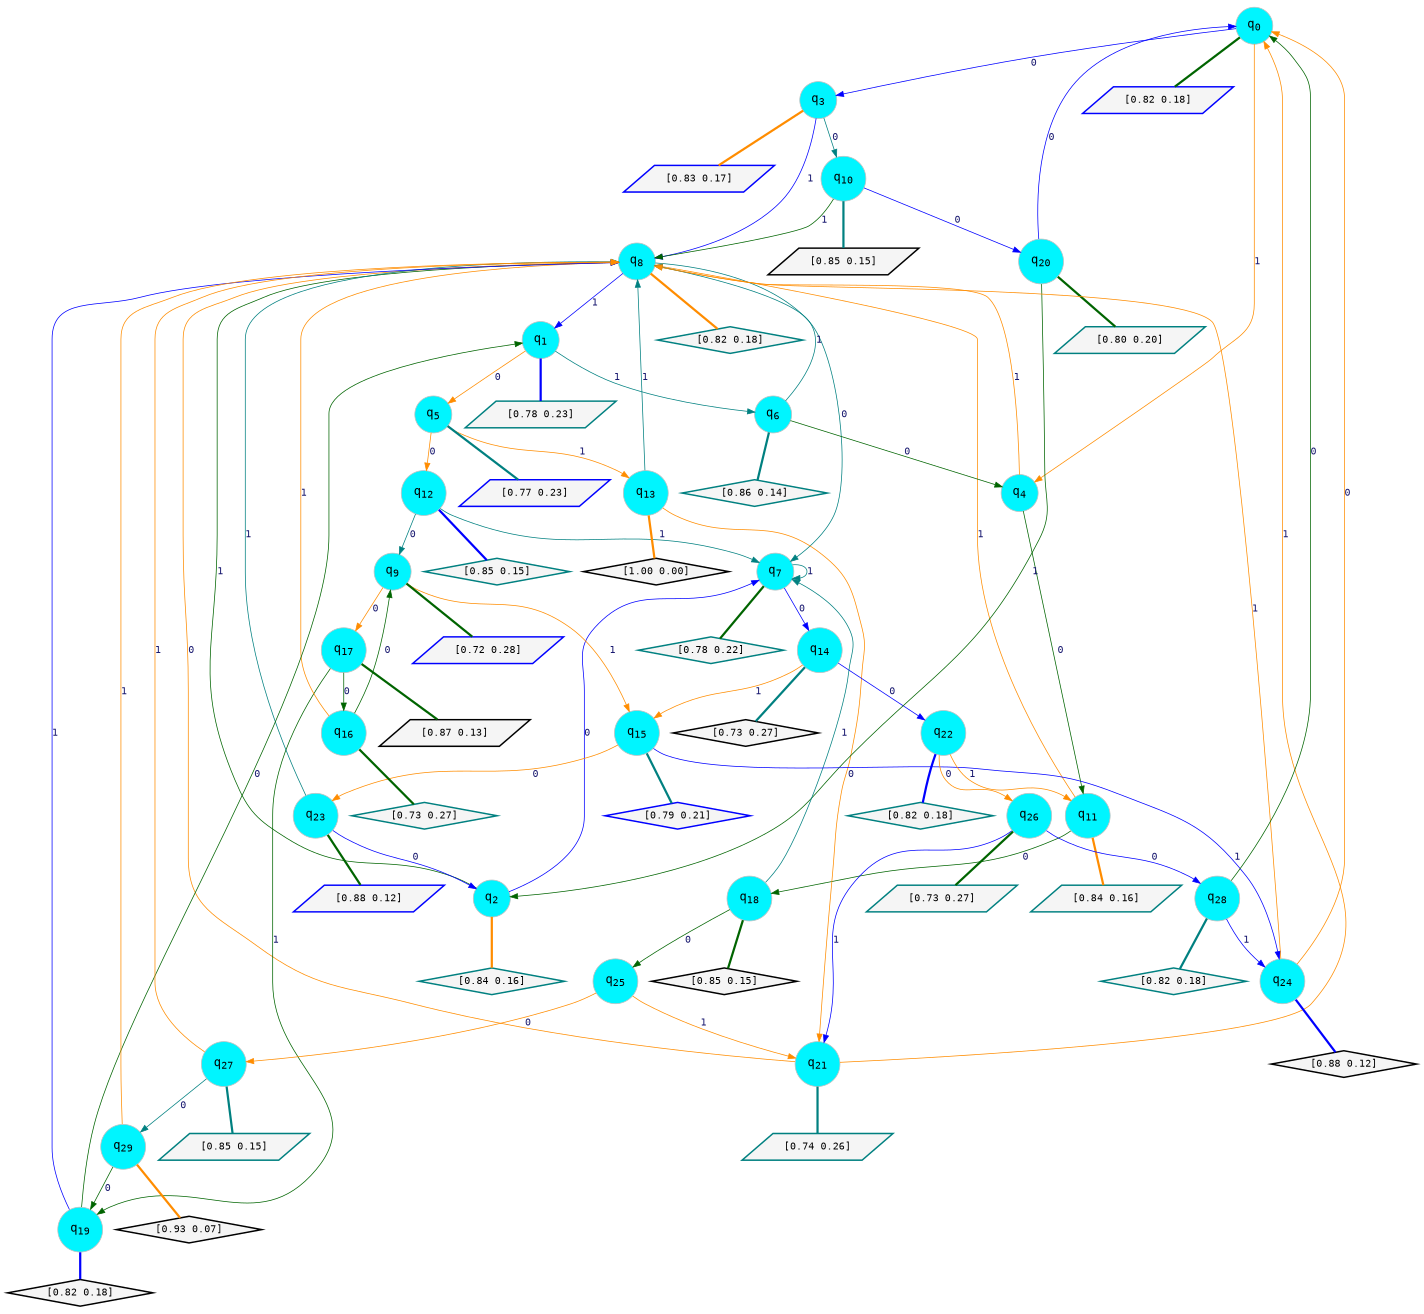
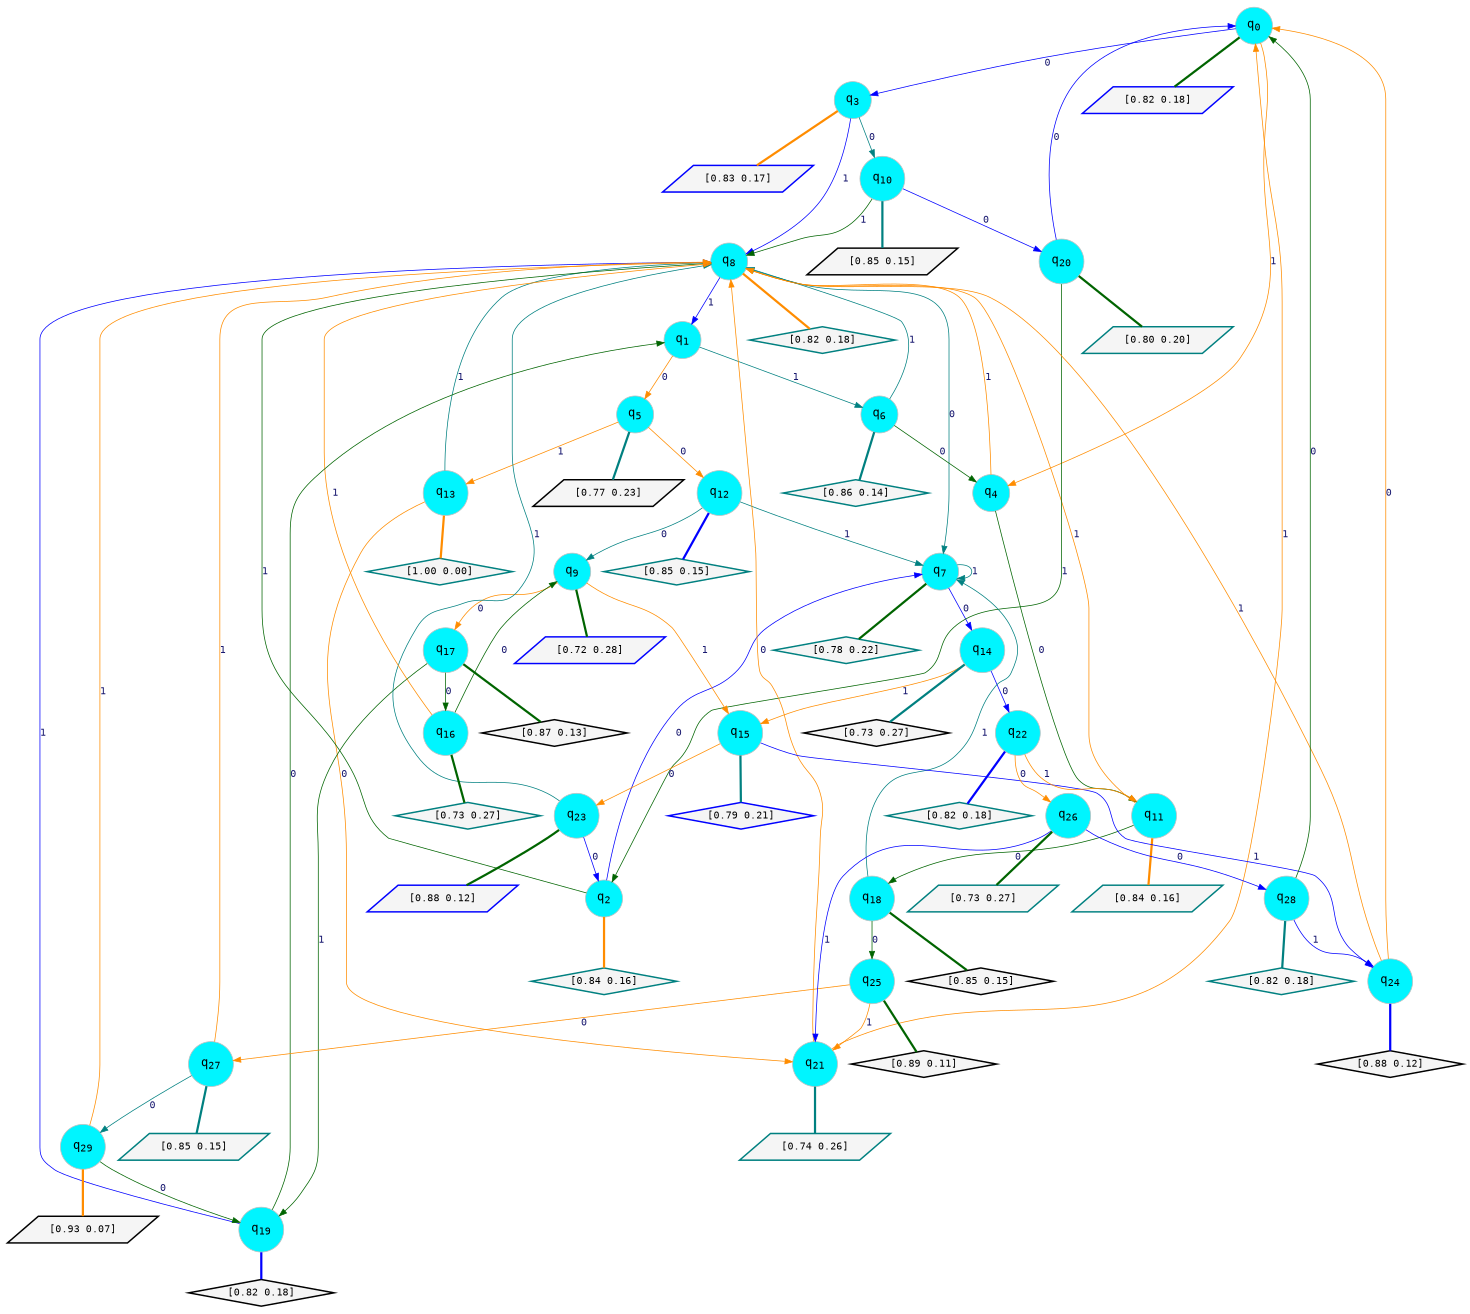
(541, 414) -> none
(535, 493) -> (608, 493)
(656, 572) -> (440, 572)
(455, 733) -> (554, 733)
none -> (924, 1064)
(189, 1230) -> (83, 1230)
